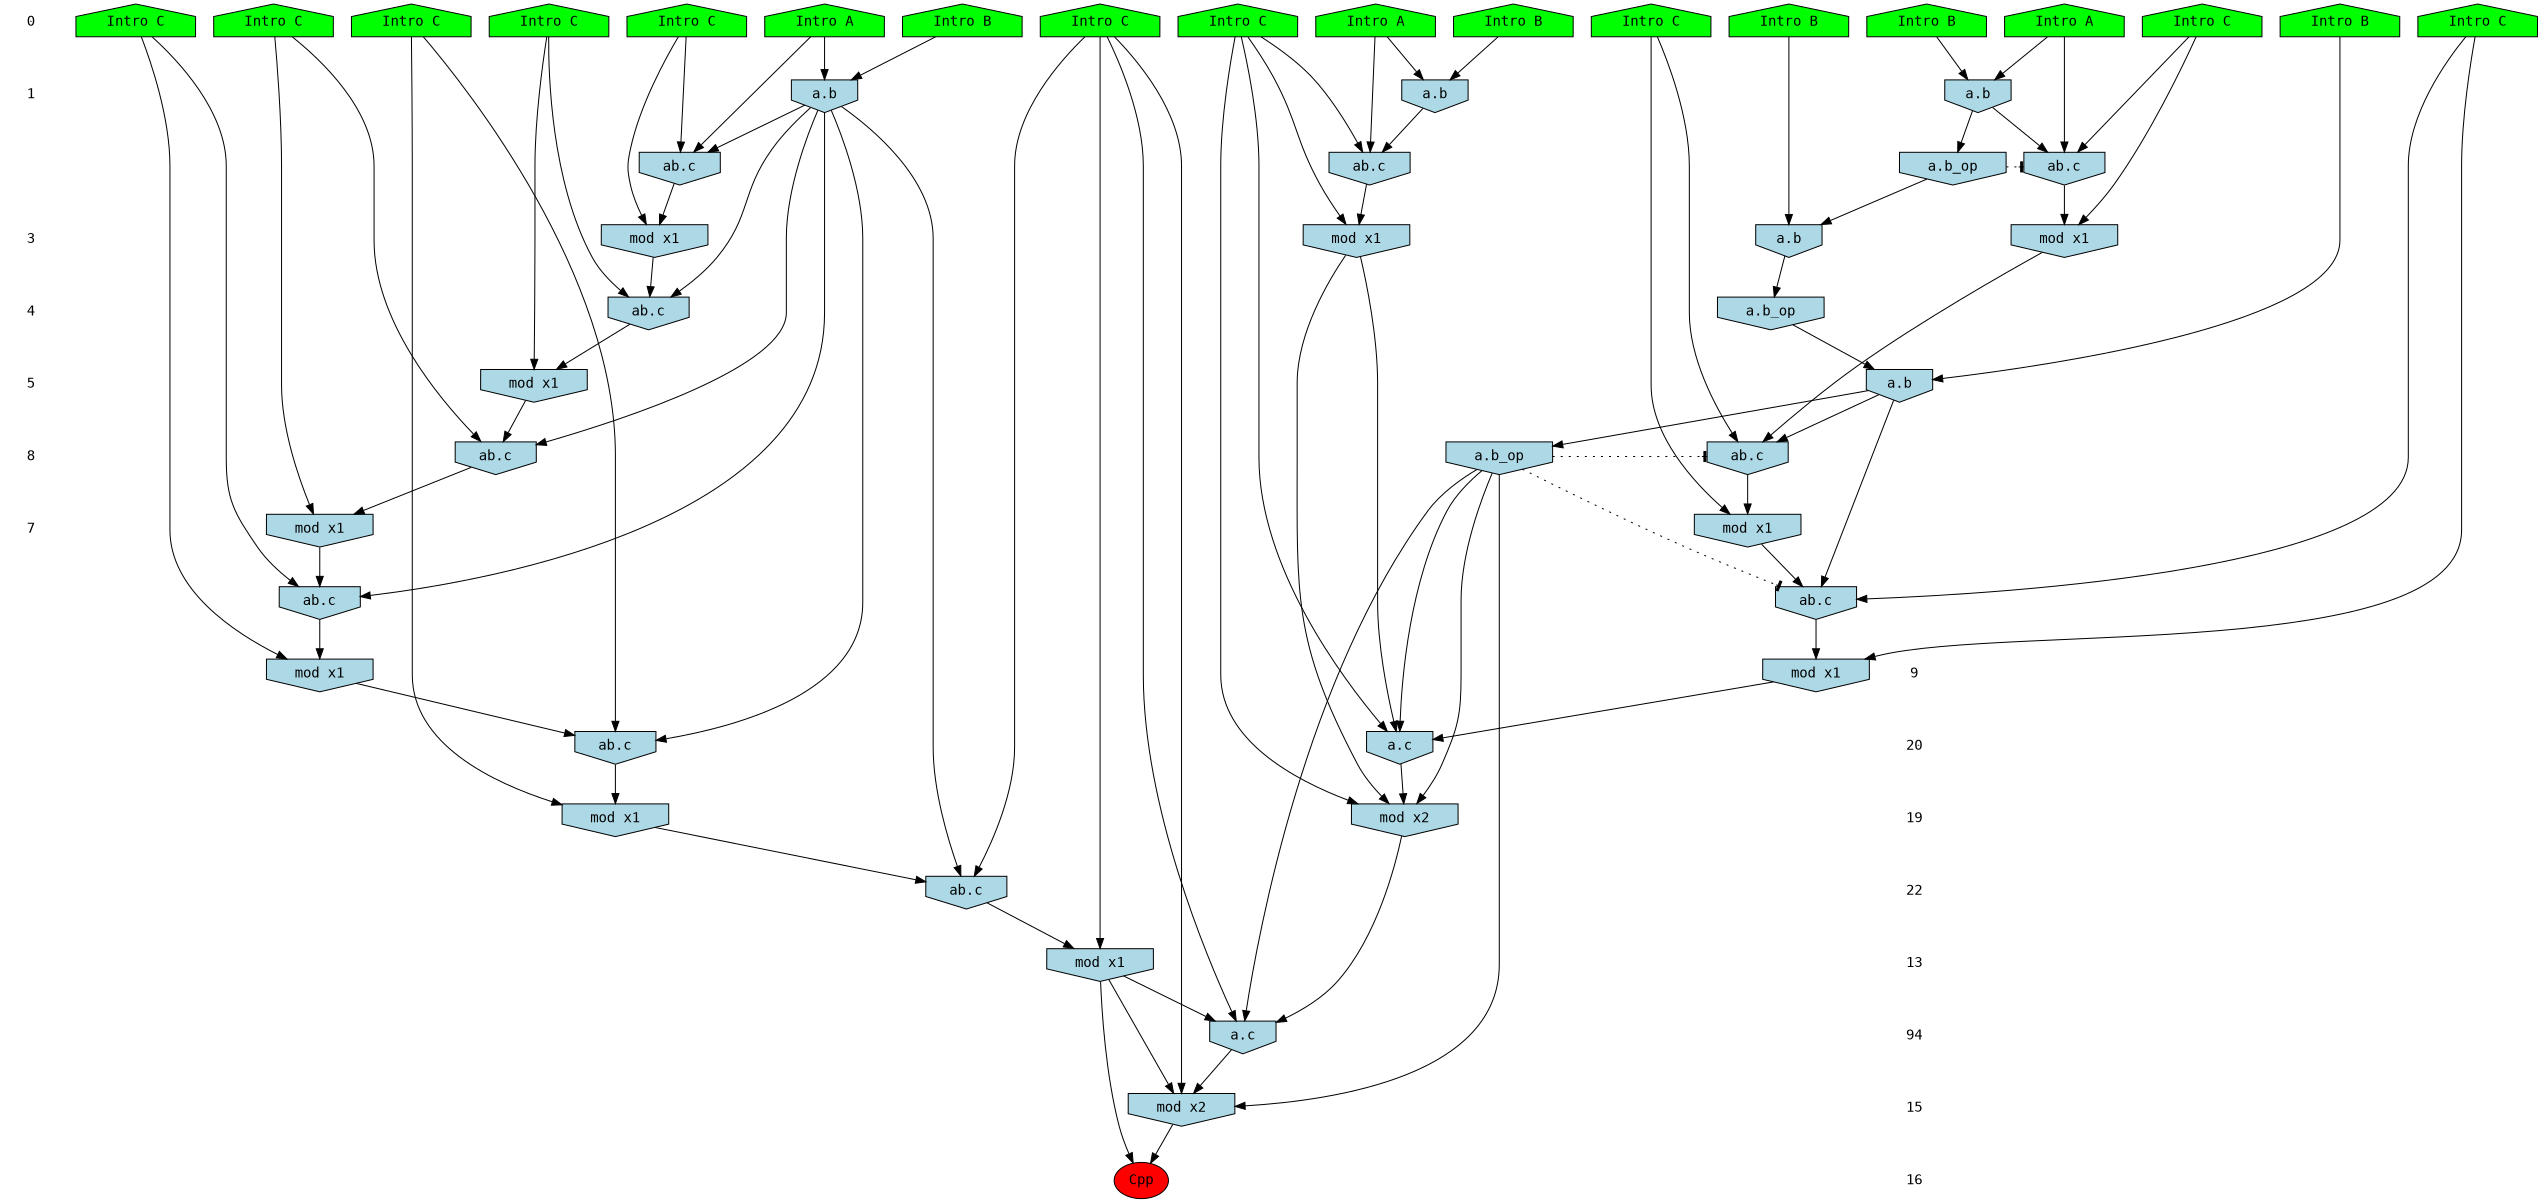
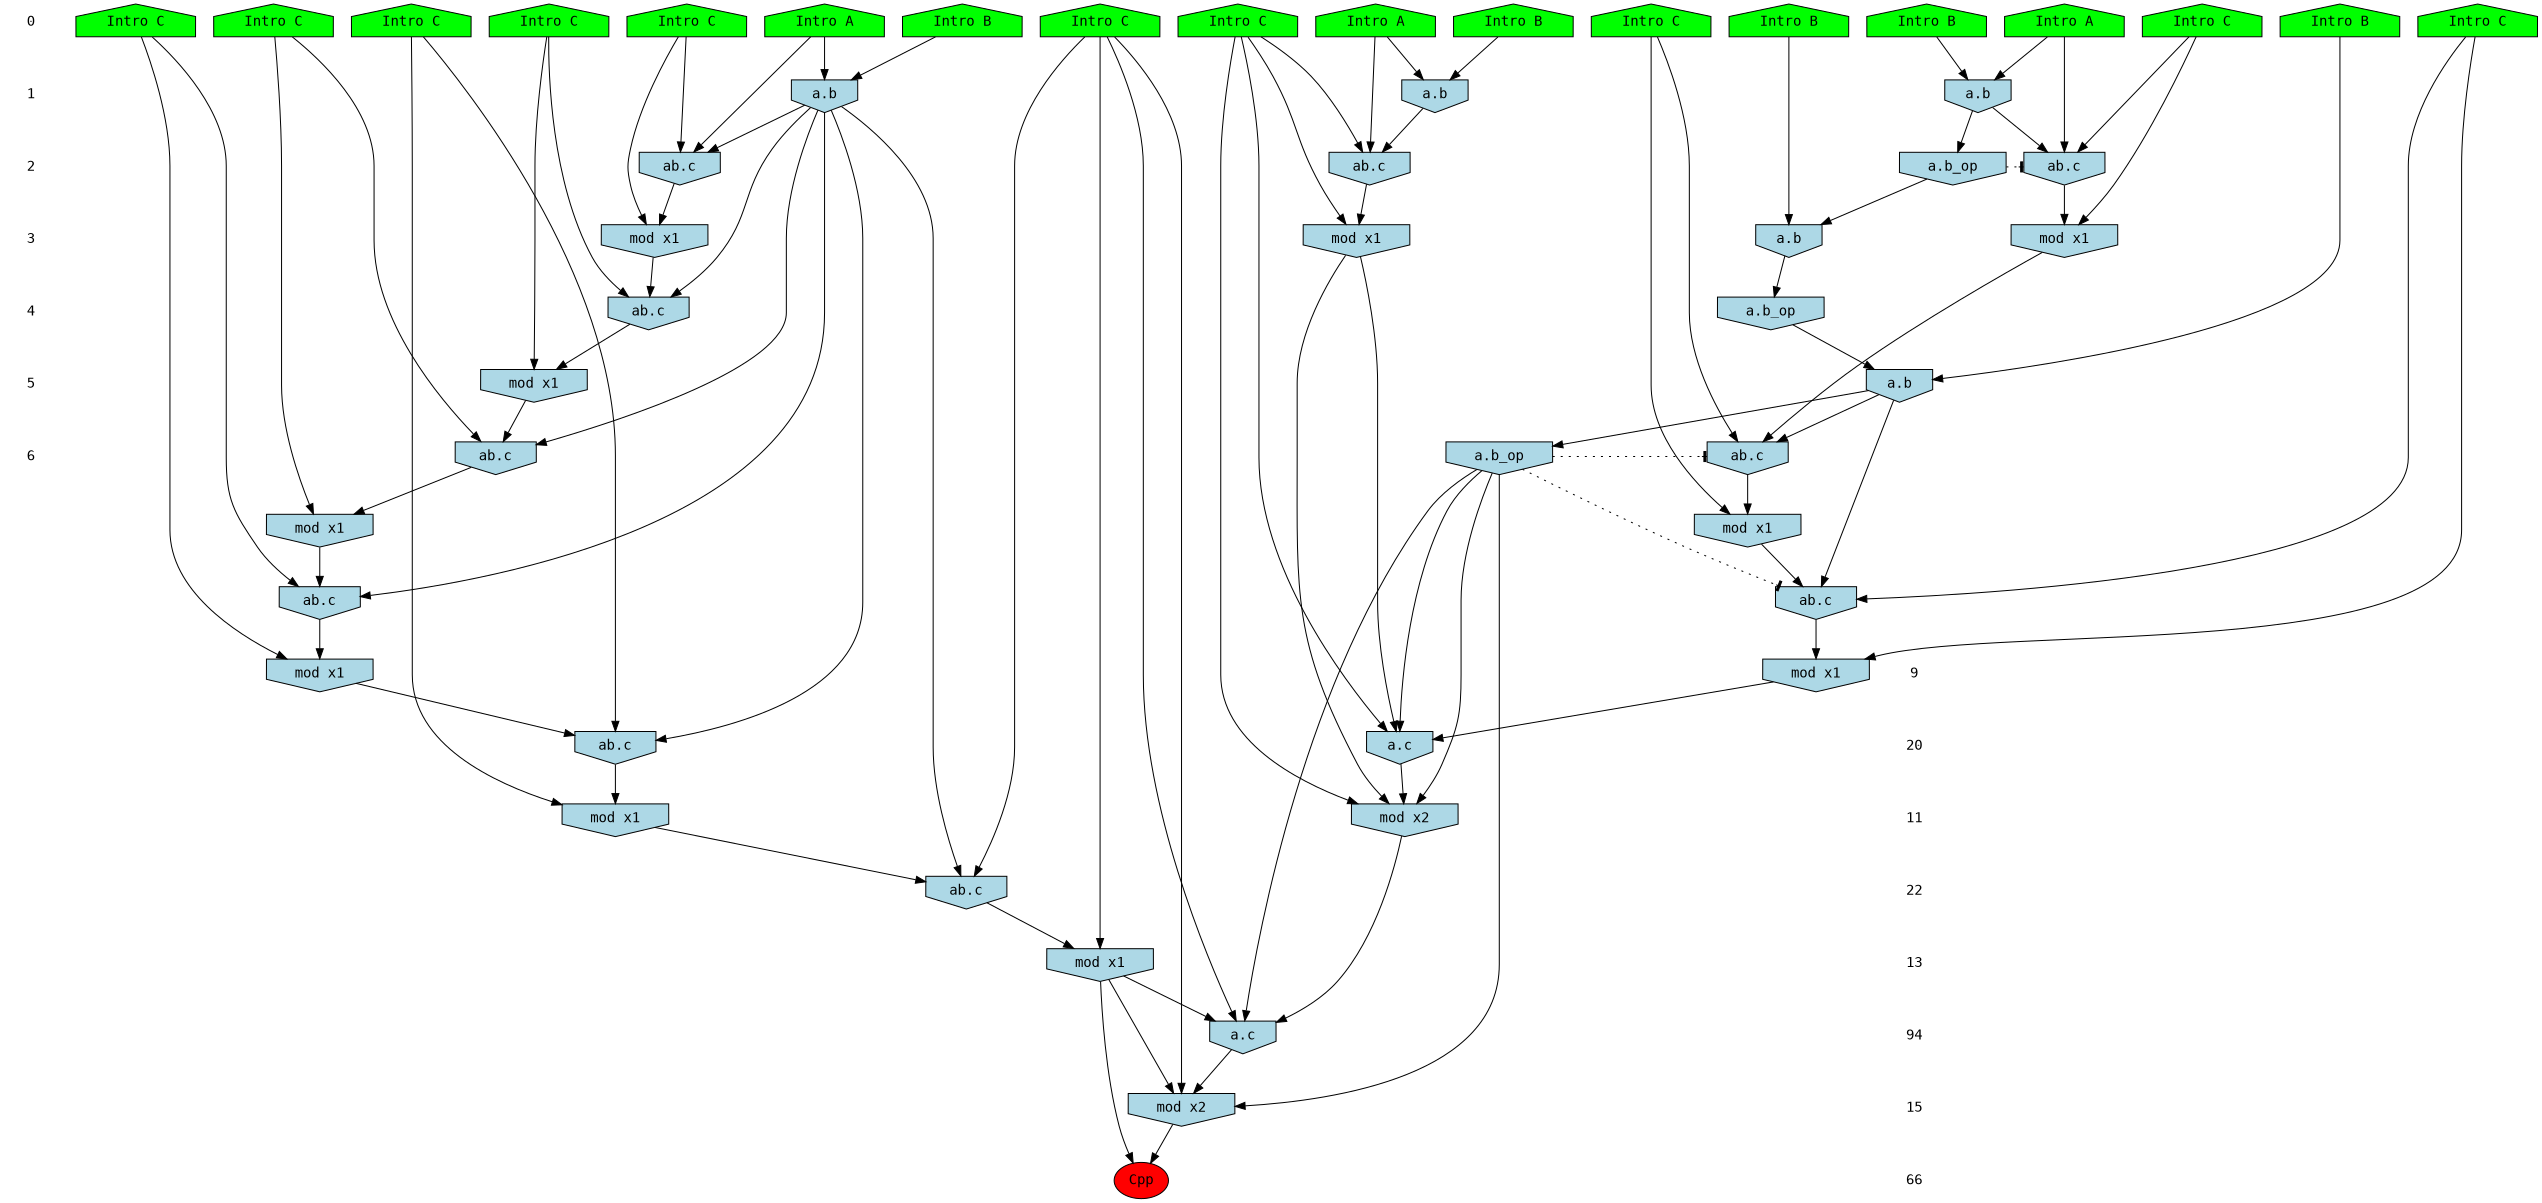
none -> (31, 167)
(31, 457) -> (31, 457)
(31, 529) -> none
(1915, 819) -> (1915, 819)
(1915, 1181) -> (1915, 1181)
